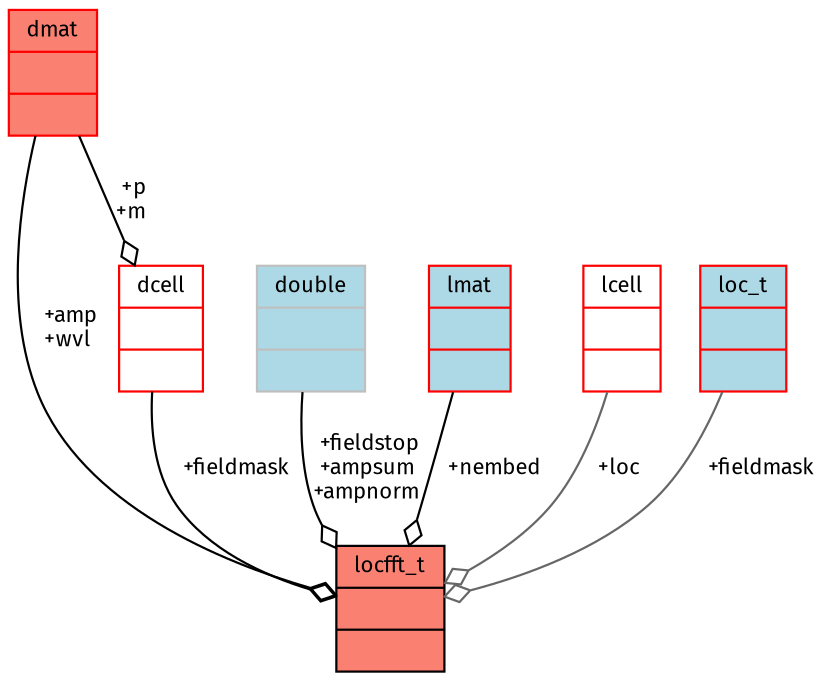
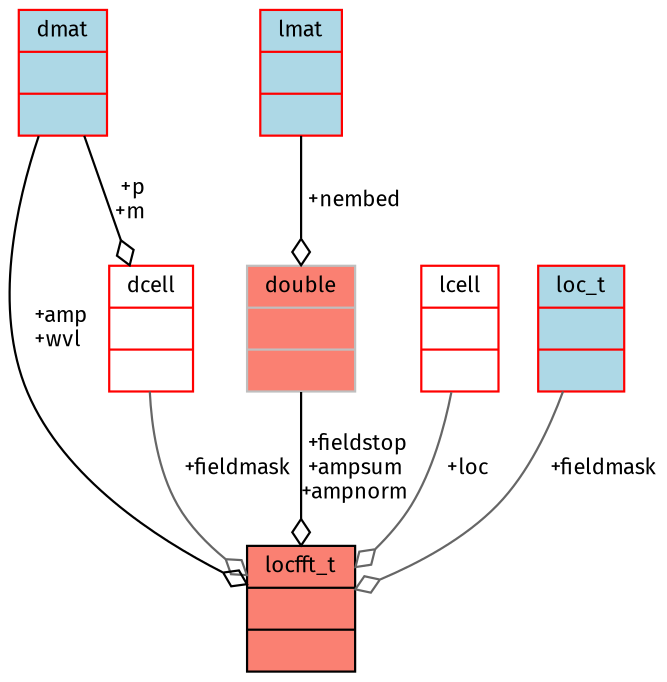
(53, 73) -> (63, 73)
(311, 329) -> (301, 329)
(435, 456) -> (301, 187)
(190, 522) -> (168, 485)
